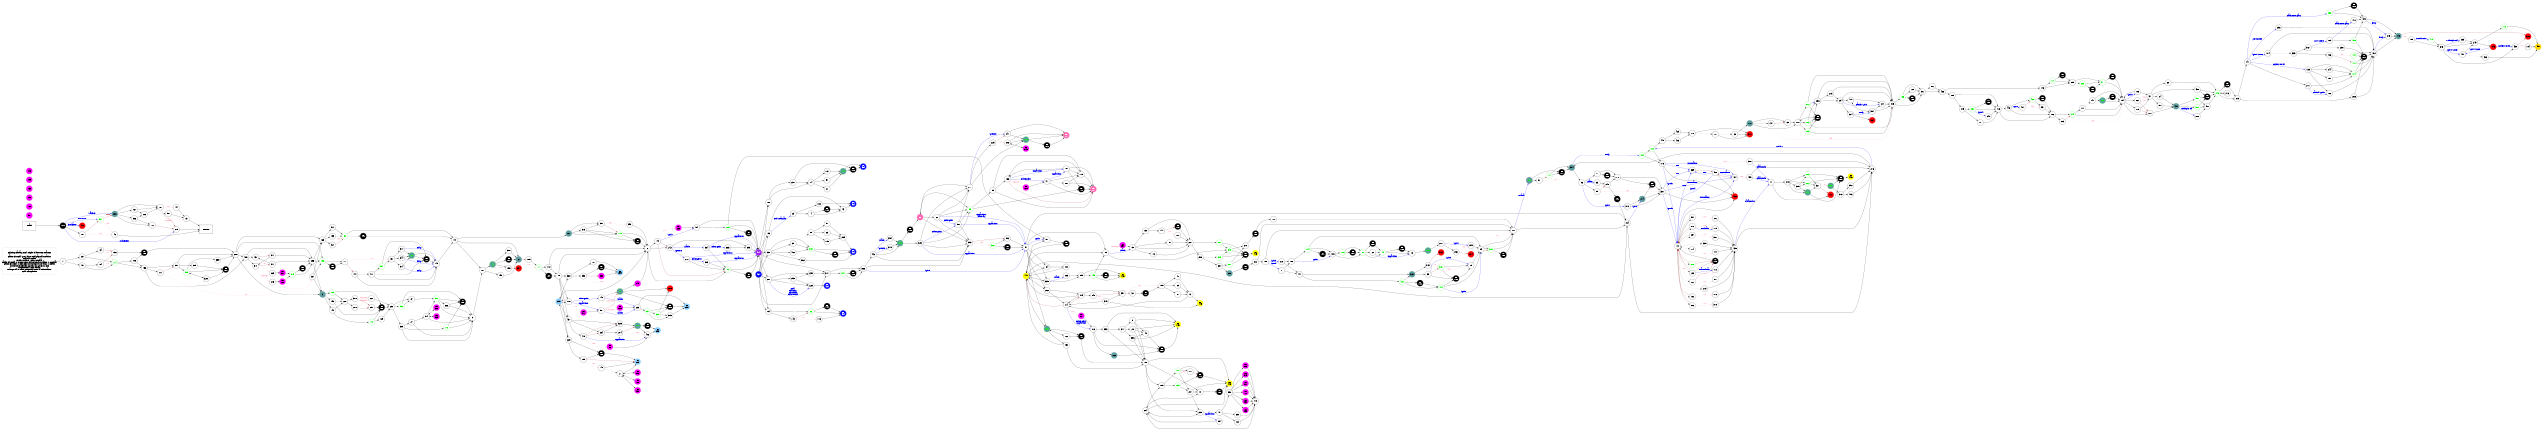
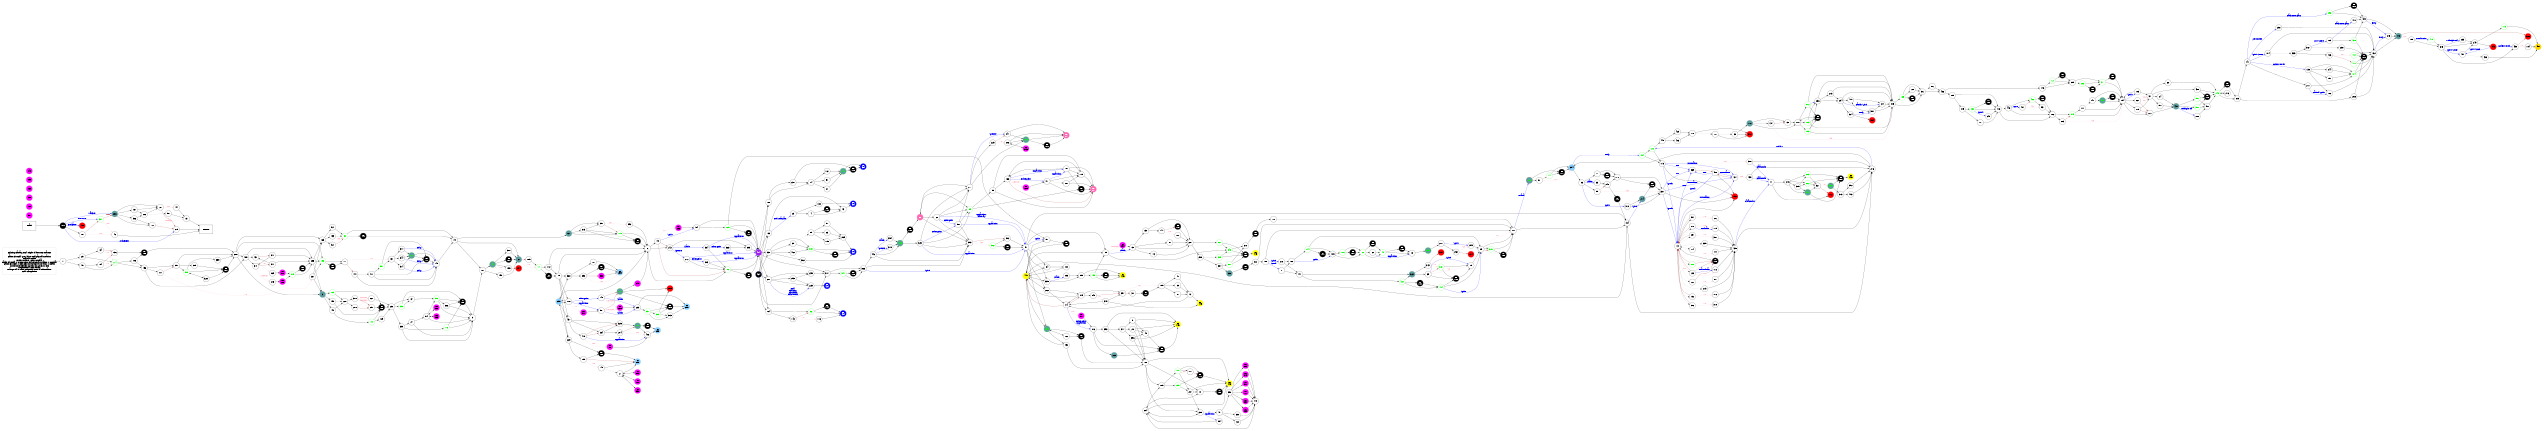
(1572, 168) -> (1572, 168)
(759, 274) -> (759, 274)
